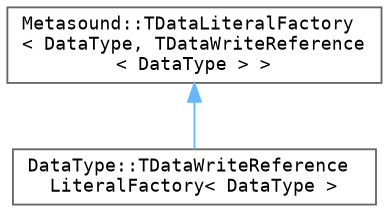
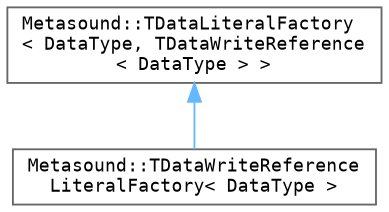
(194, 177) -> (194, 177)
